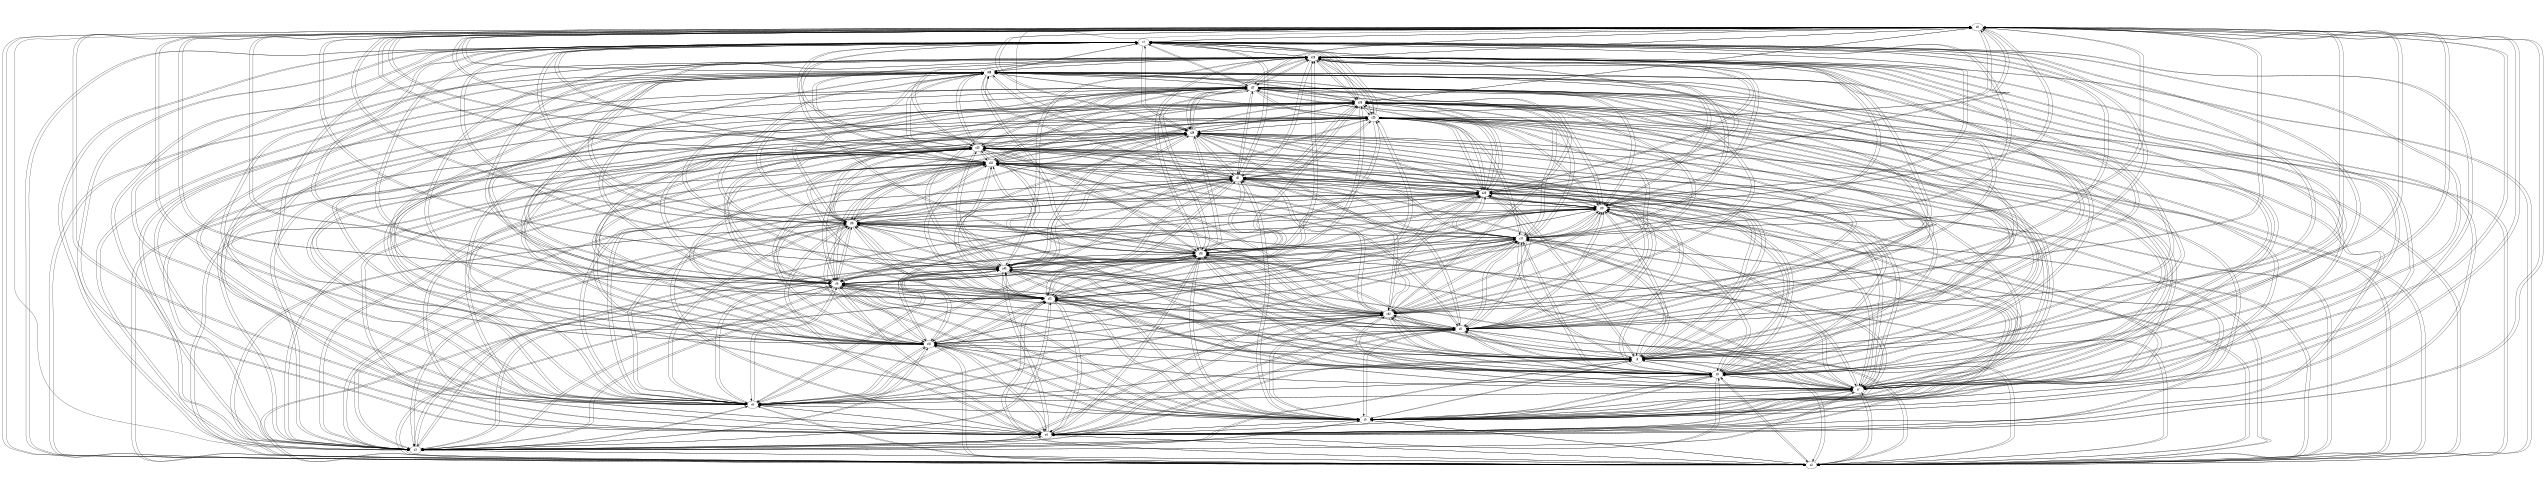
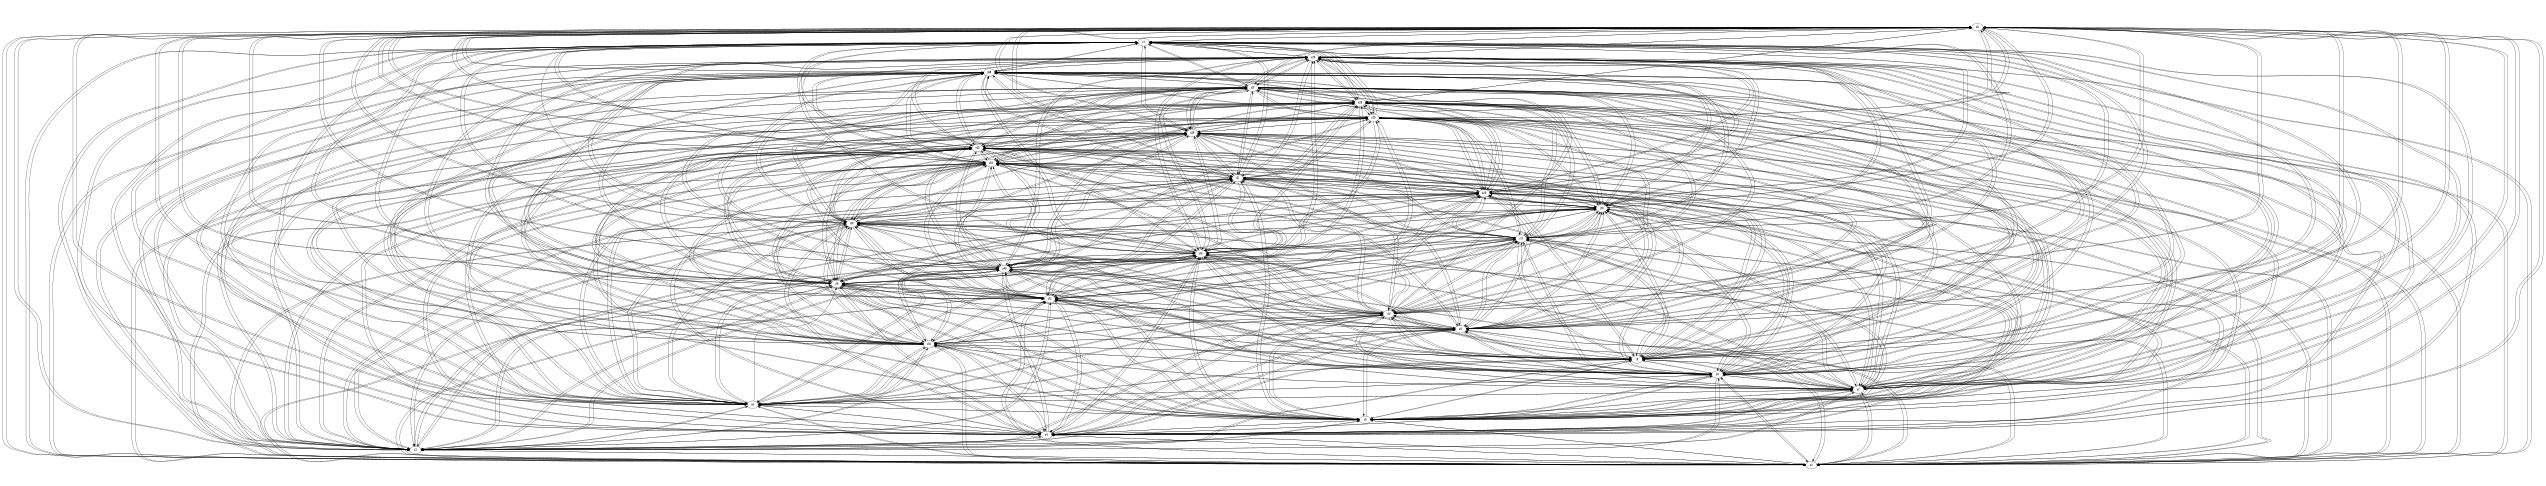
none -> (1350, 33)
(549, 61) -> none
none -> (18, 98)
none -> (1176, 125)
(1389, 314) -> (1389, 314)
(991, 323) -> none
(752, 336) -> none
